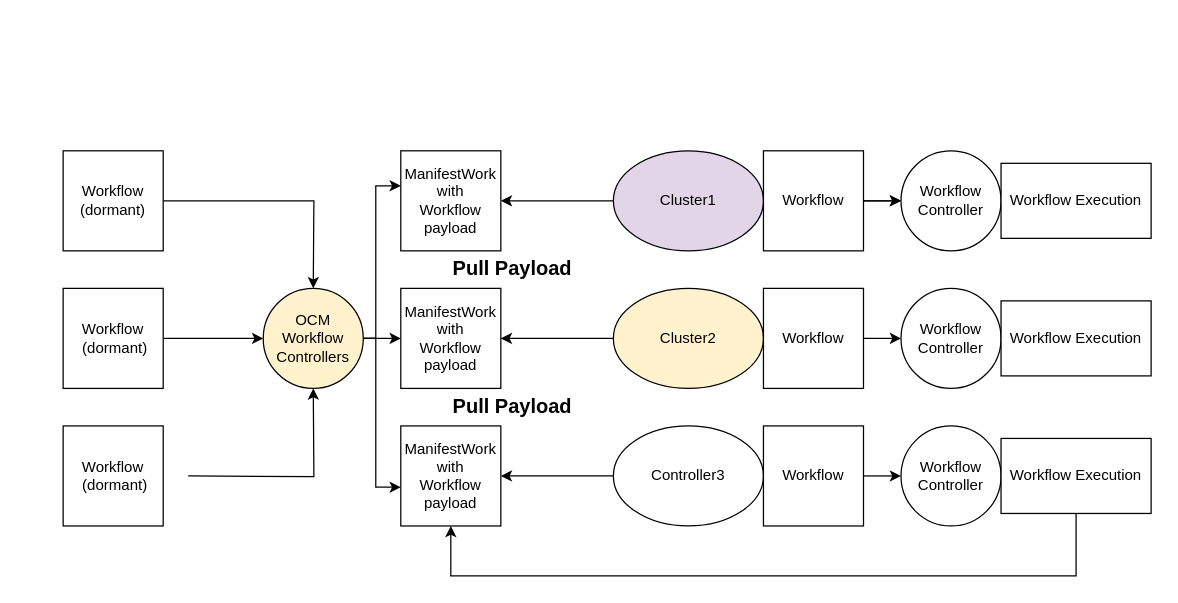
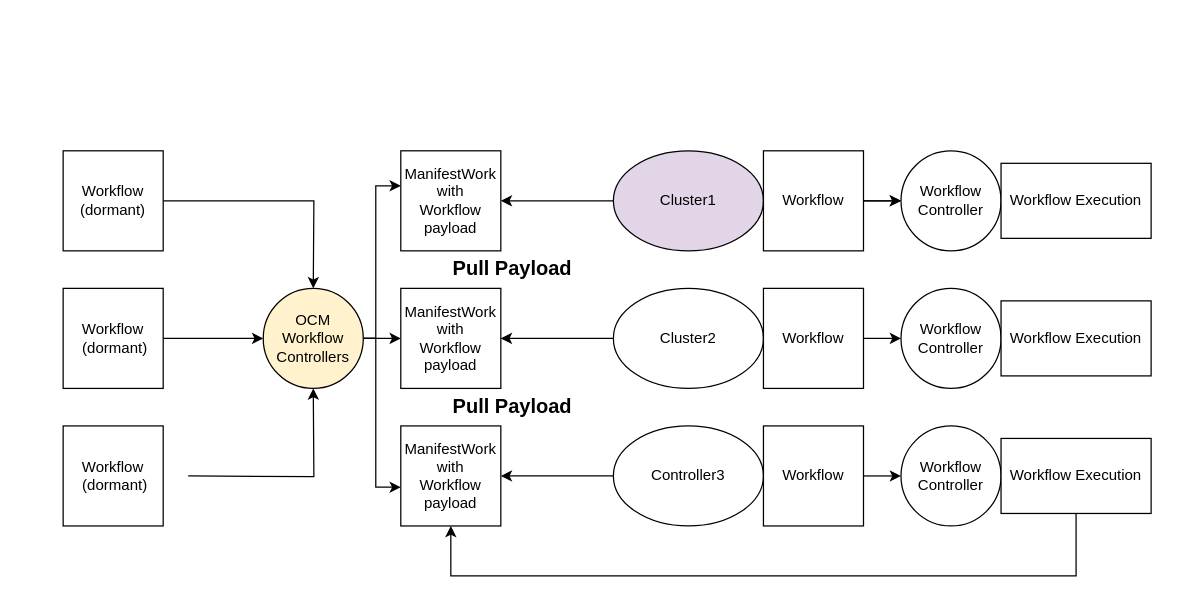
(688, 338) -> (688, 338)
